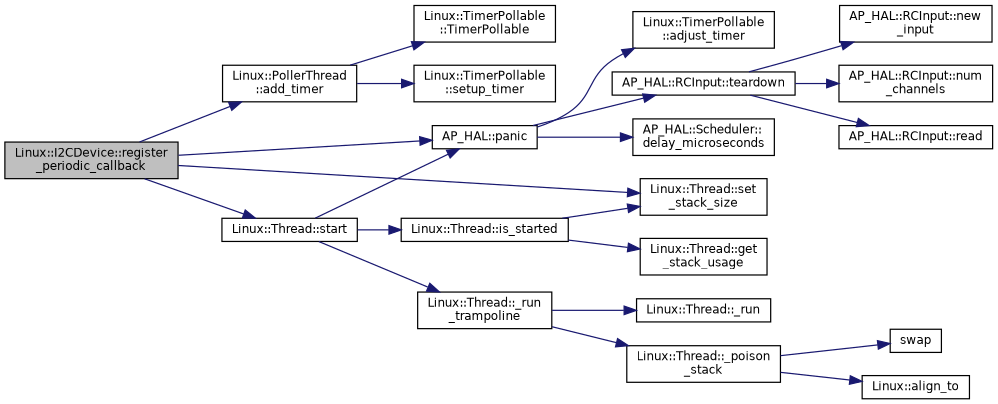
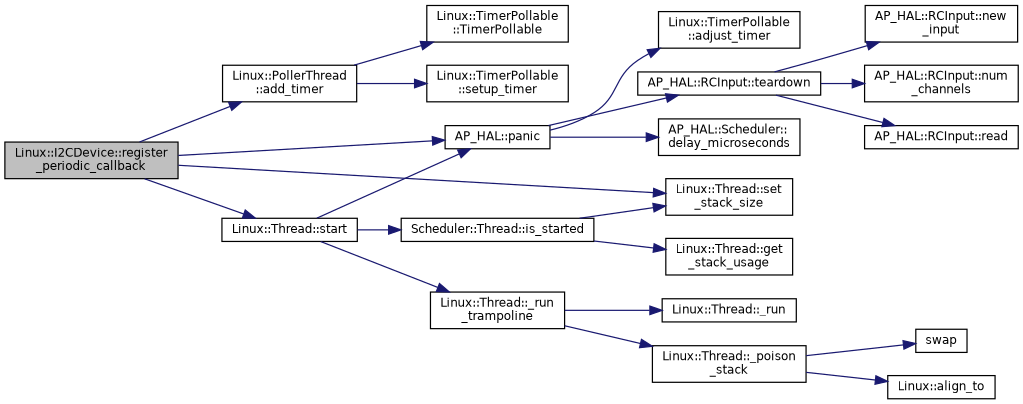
(485, 230) -> (498, 230)
